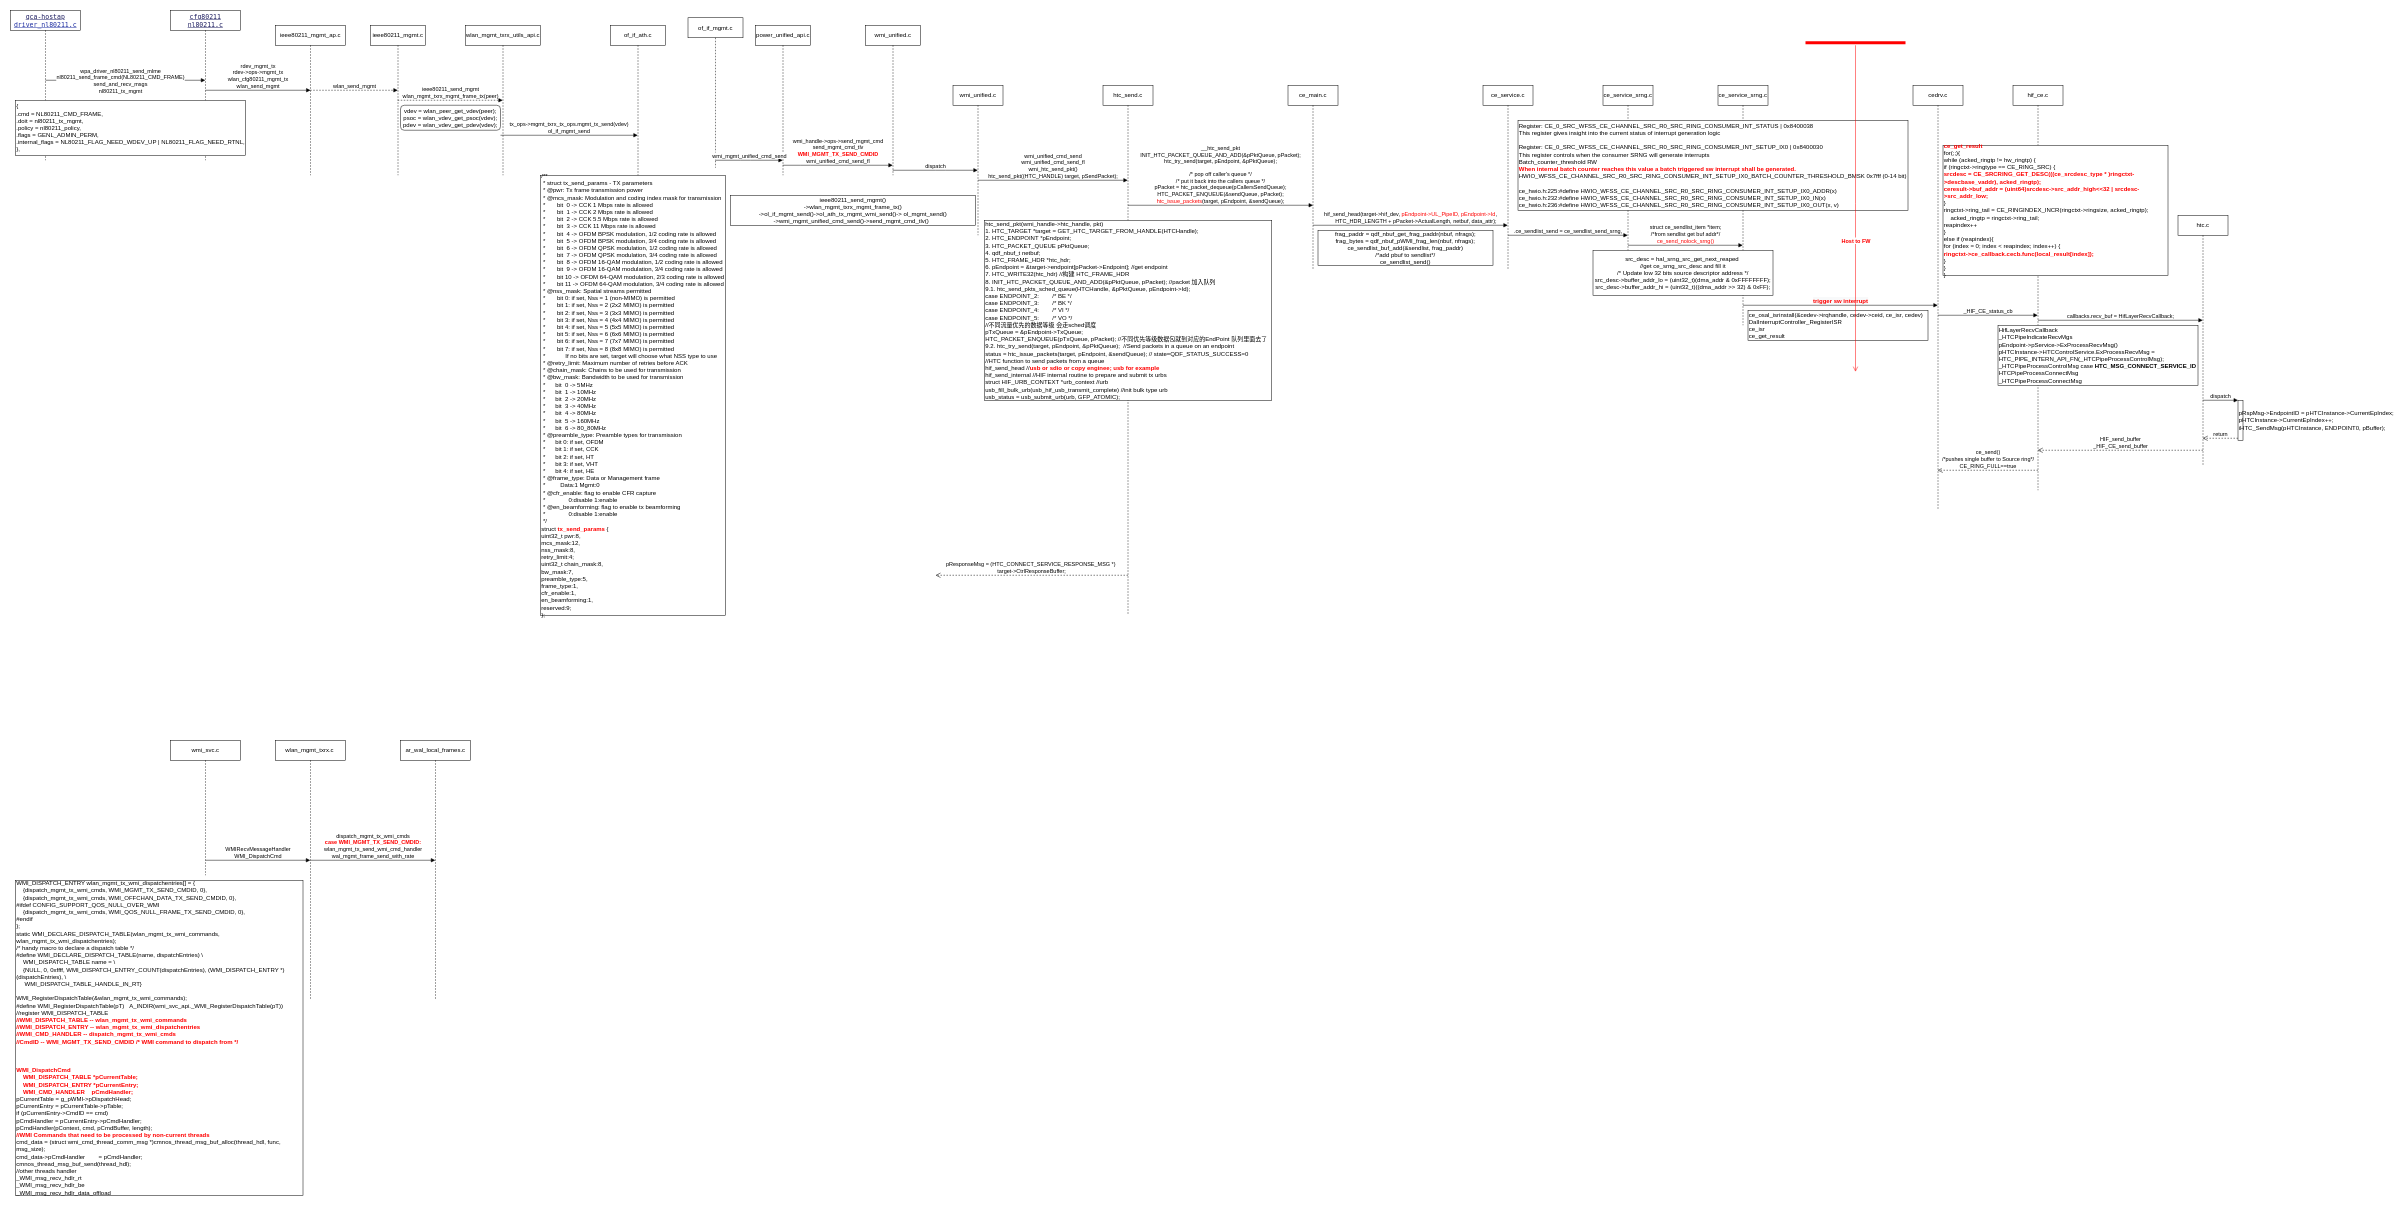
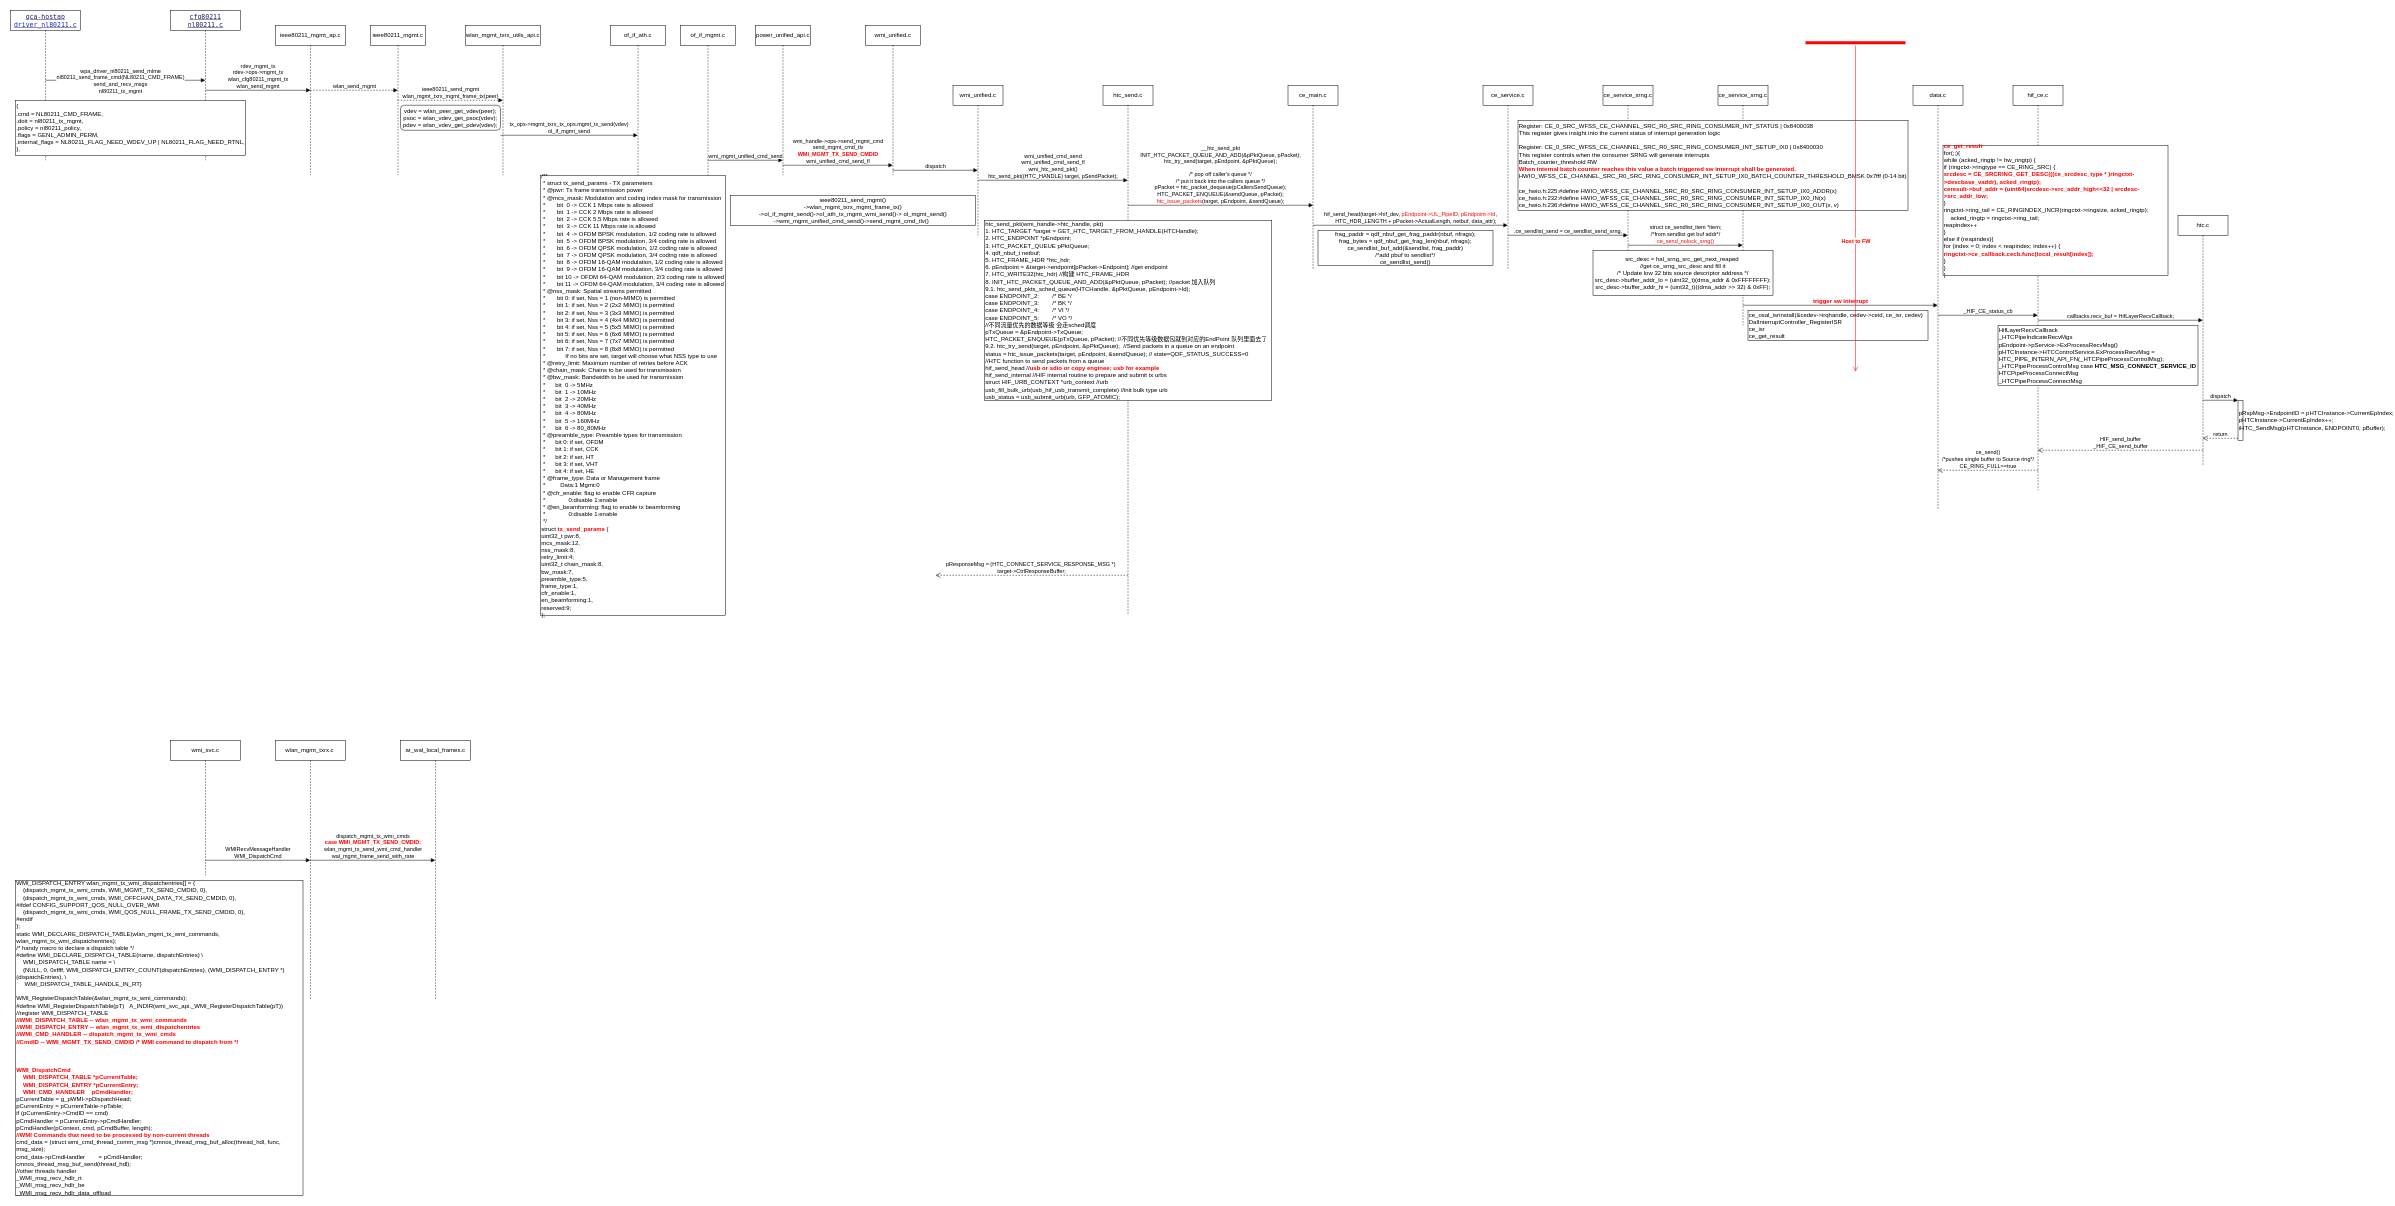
(715, 93) -> (708, 100)
(1938, 95) -> (1938, 95)
(1405, 248) -> (1405, 248)
